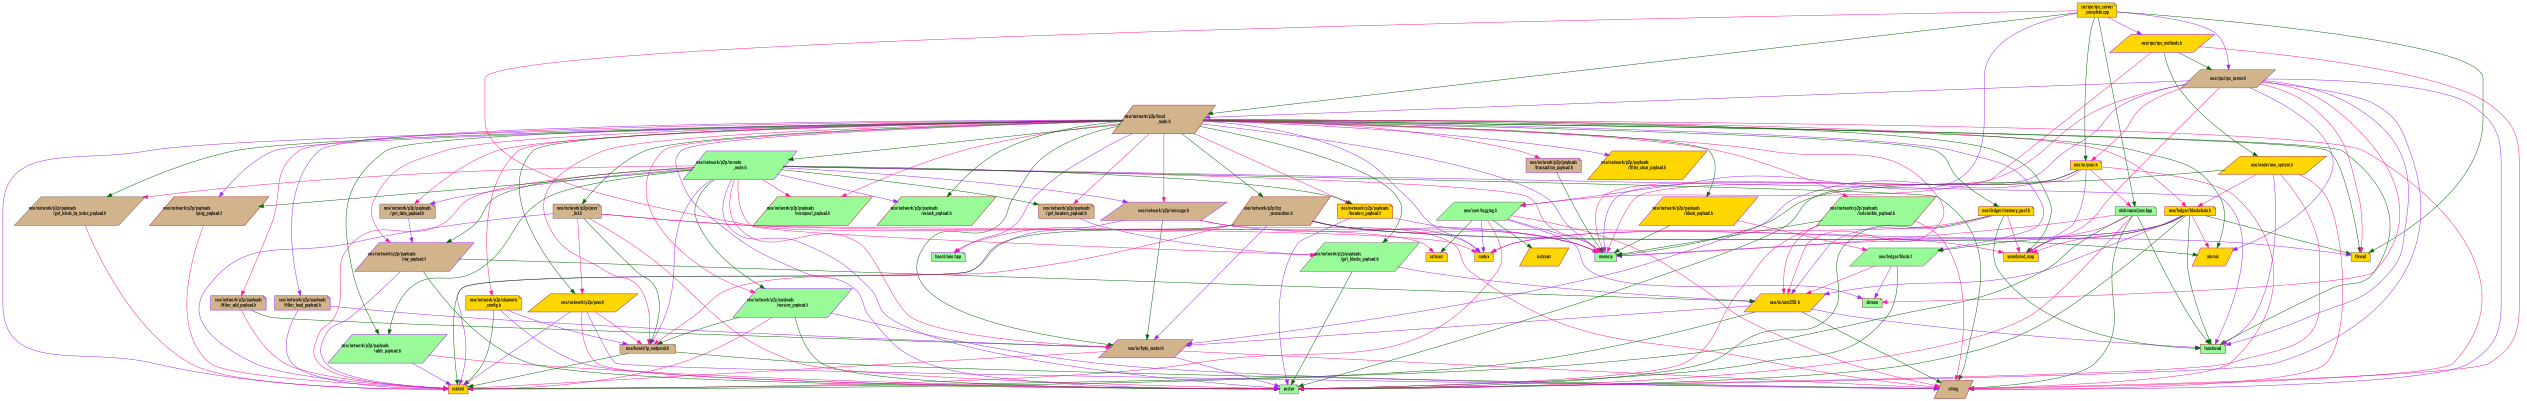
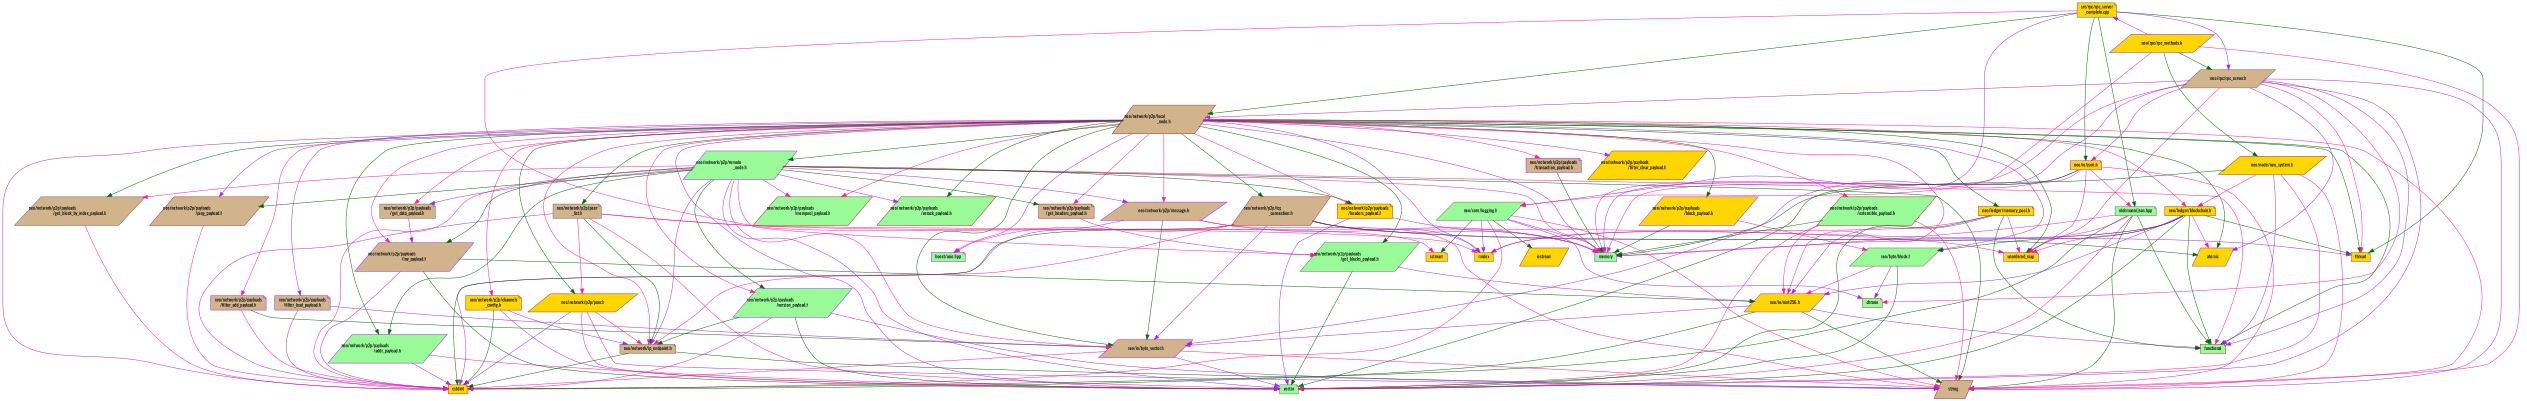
(2123, 25) -> (2133, 27)
(1578, 181) -> (1578, 181)
(1896, 257) -> (1896, 257)
(648, 349) -> (648, 349)
